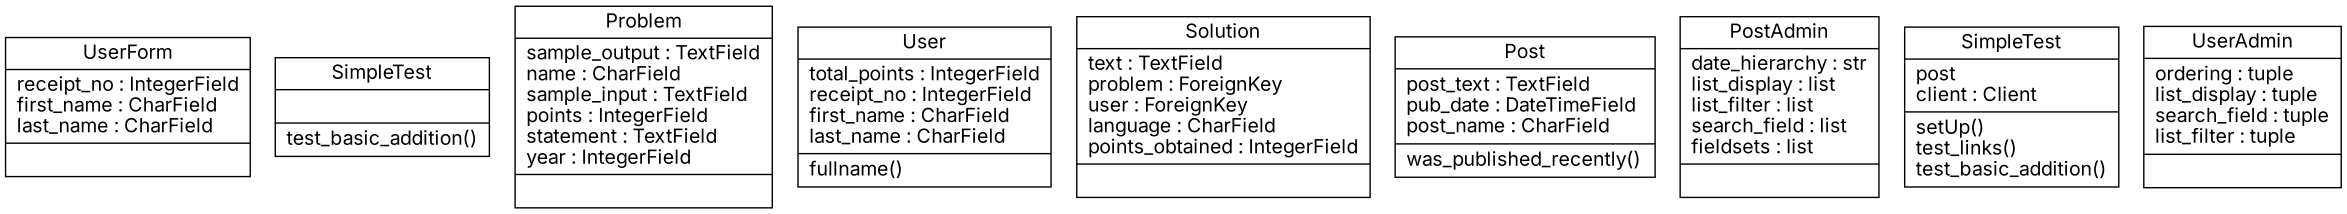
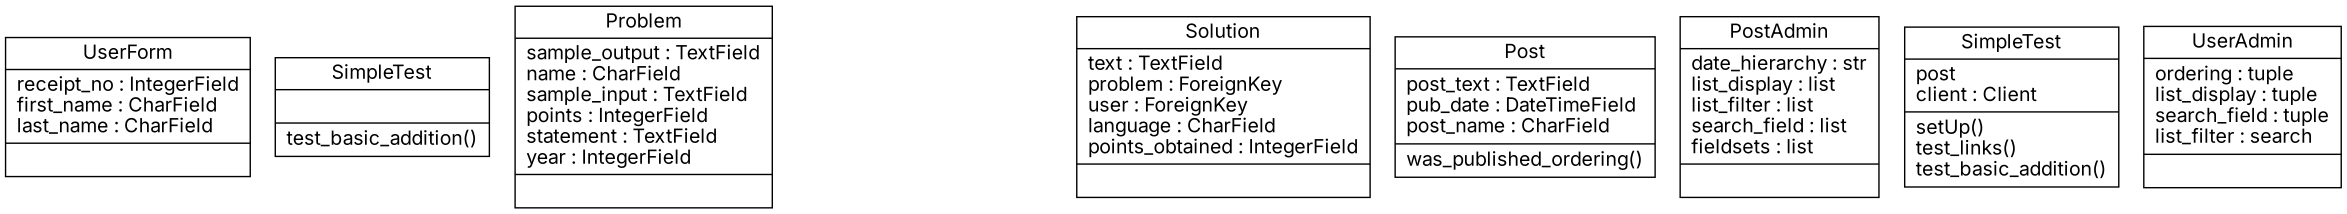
(925, 107) -> none
(2226, 137) -> (2234, 137)
(1524, 160) -> (1525, 160)
